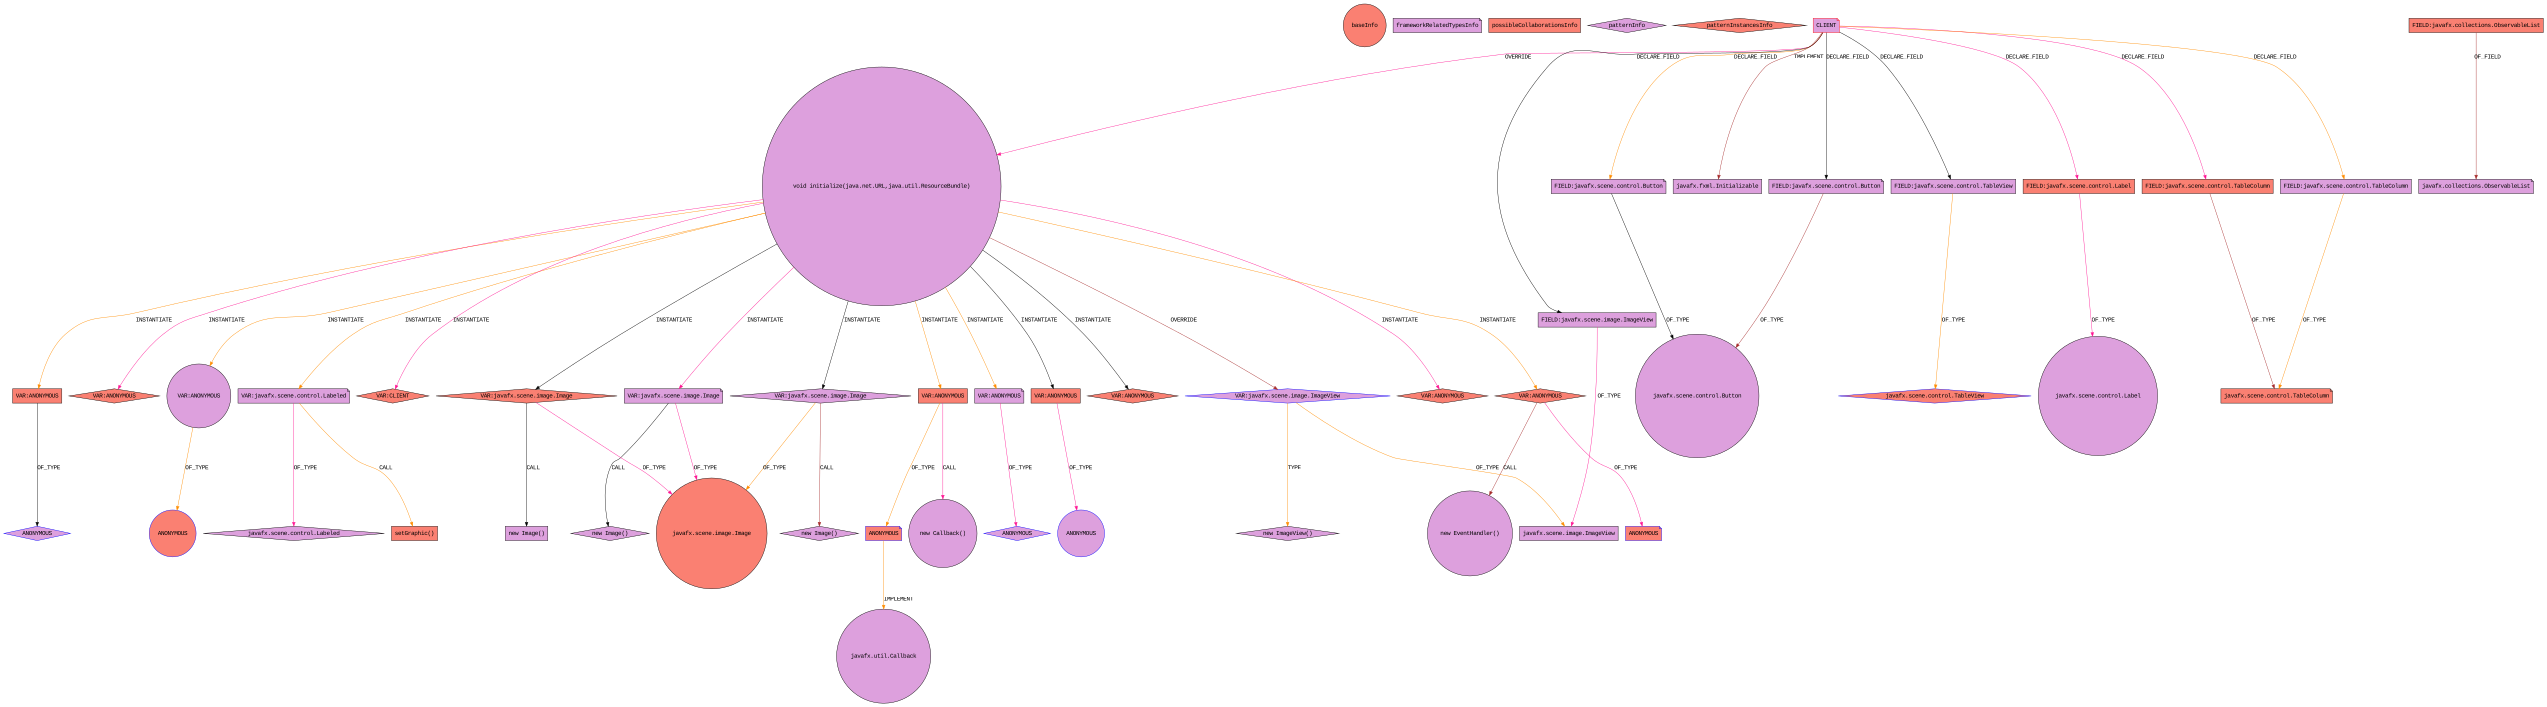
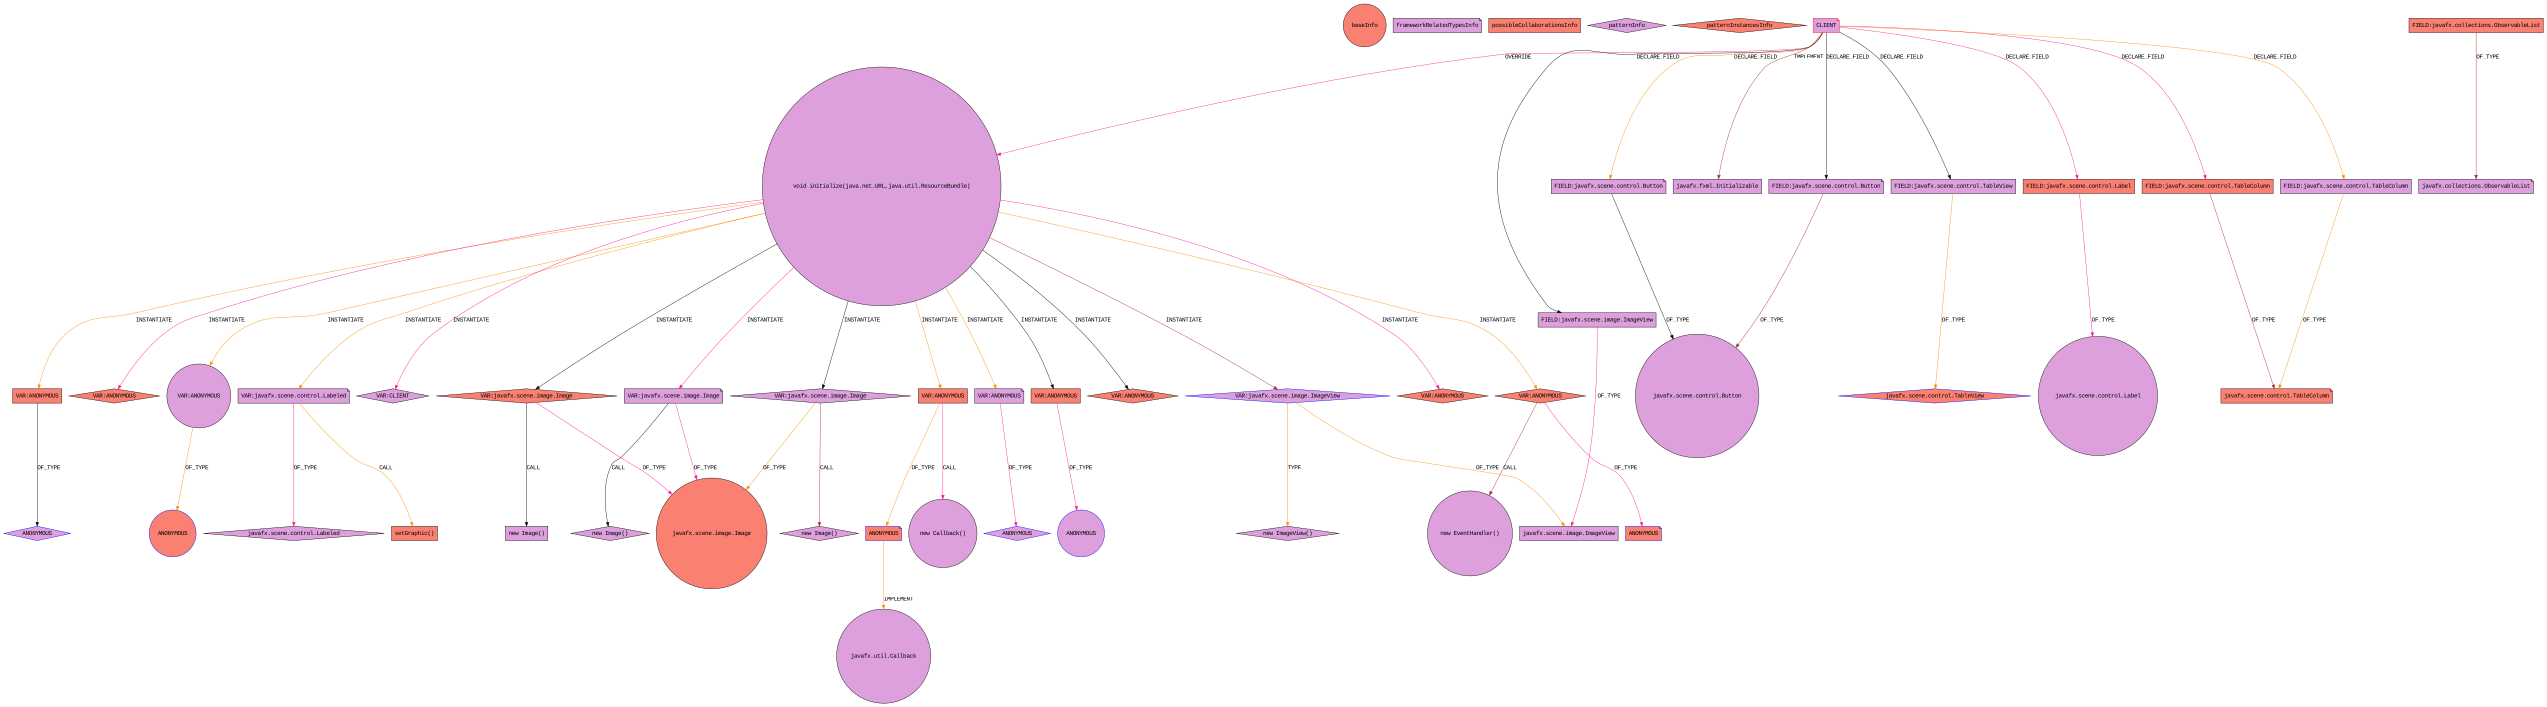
(2488, 57) -> (2488, 57)
(1184, 320) -> (1184, 320)
(393, 396) -> (393, 396)
